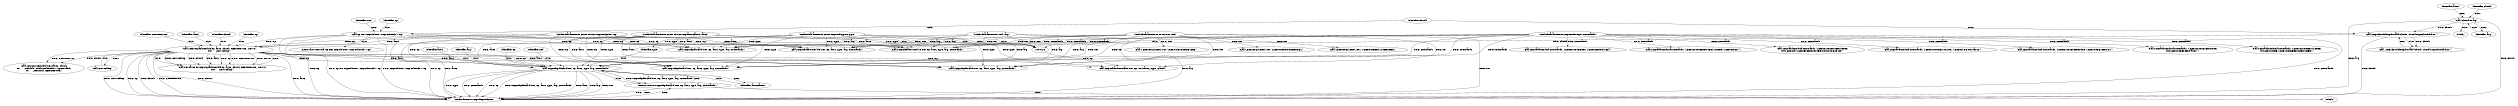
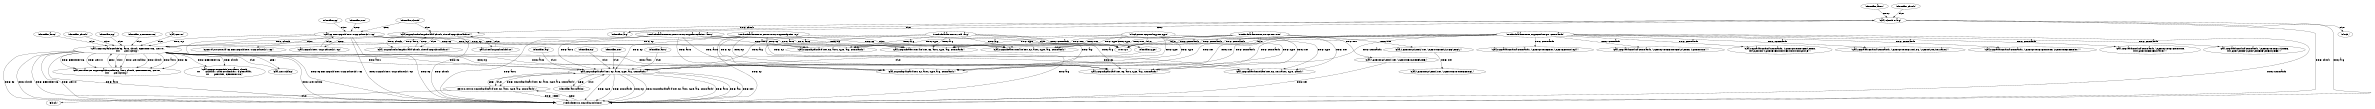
(2463, 13) -> (1887, 13)
none -> (177, 34)
(827, 34) -> (1148, 34)
(1217, 40) -> (1440, 59)
(1005, 41) -> (1060, 41)
(1035, 41) -> (1174, 41)
none -> (319, 50)
none -> (496, 50)
(1075, 58) -> (1125, 58)
(1292, 94) -> (1097, 96)
